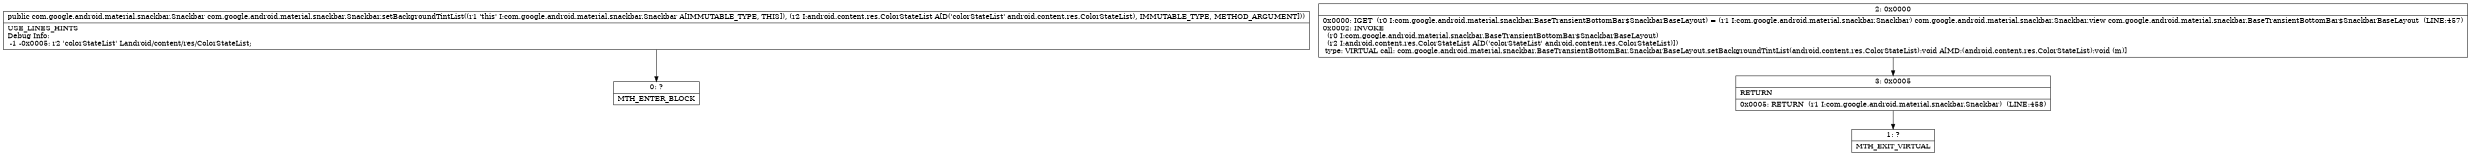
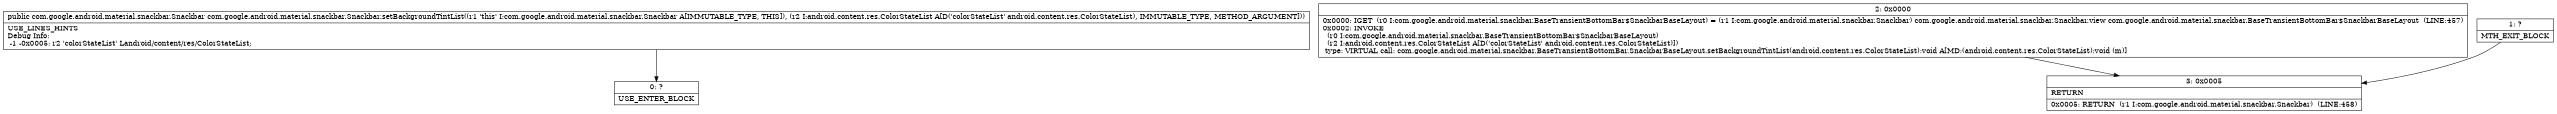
(656, 99) -> (656, 99)
(1893, 117) -> (2436, 69)
(1893, 146) -> (2515, 36)
